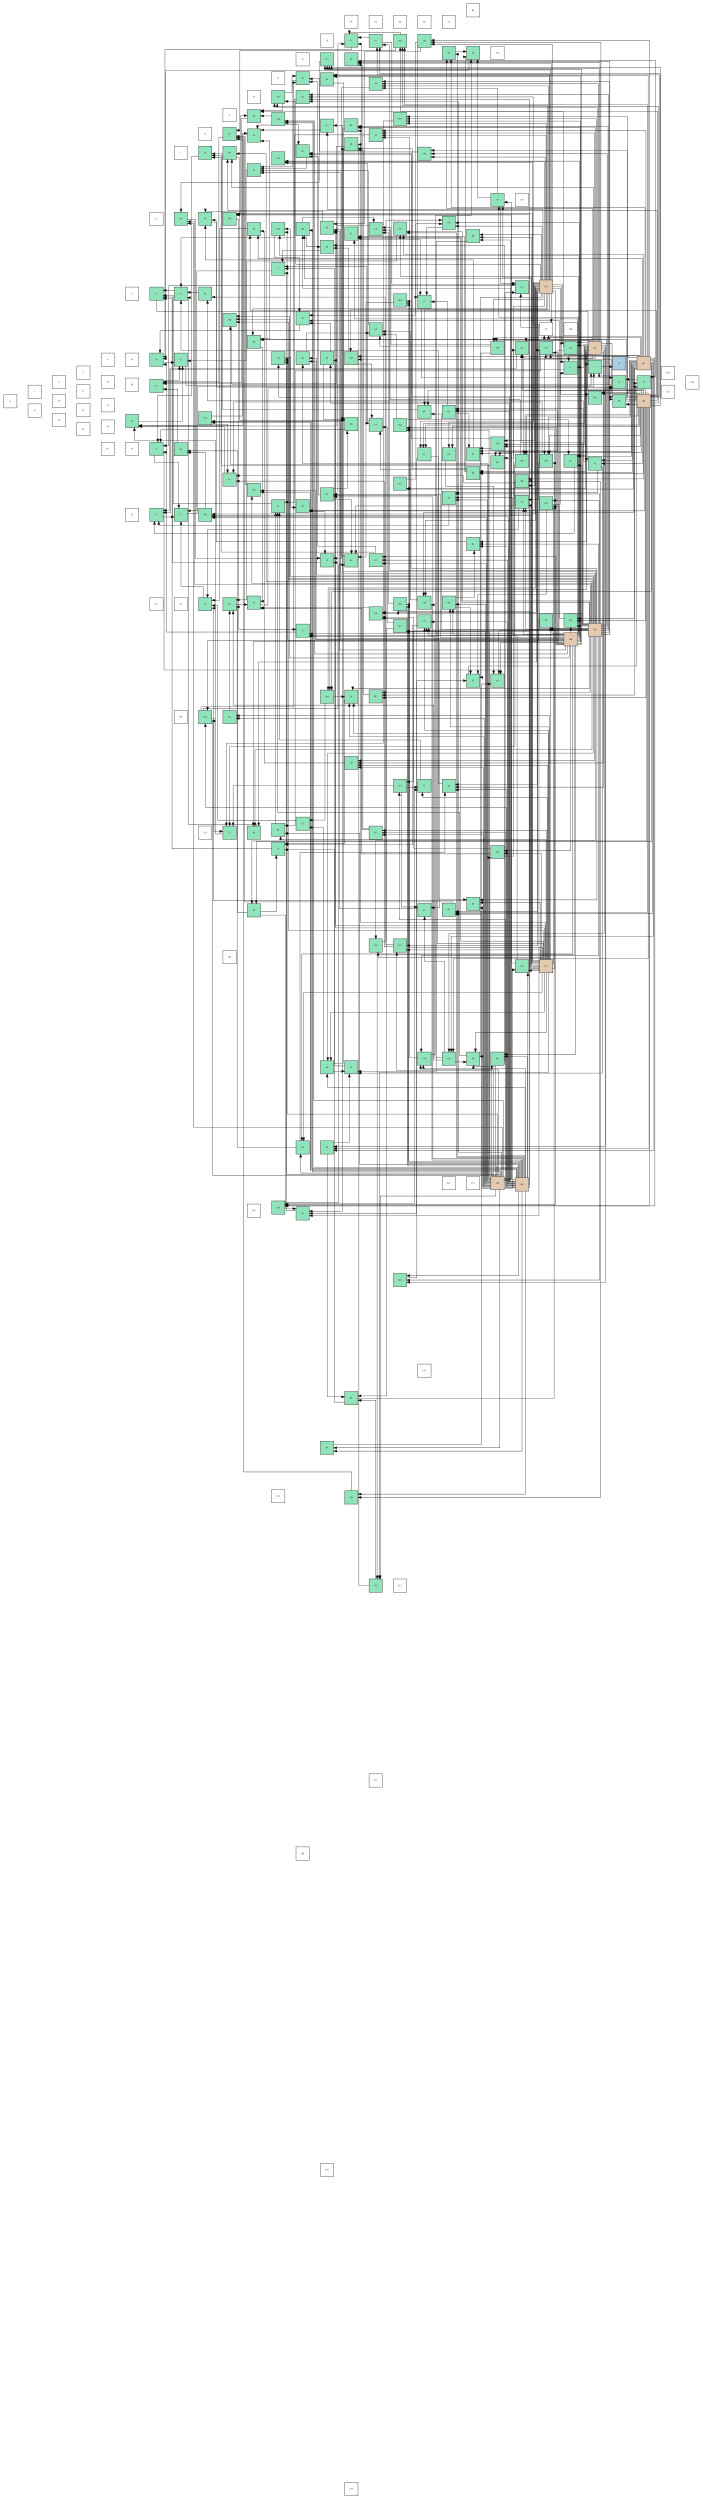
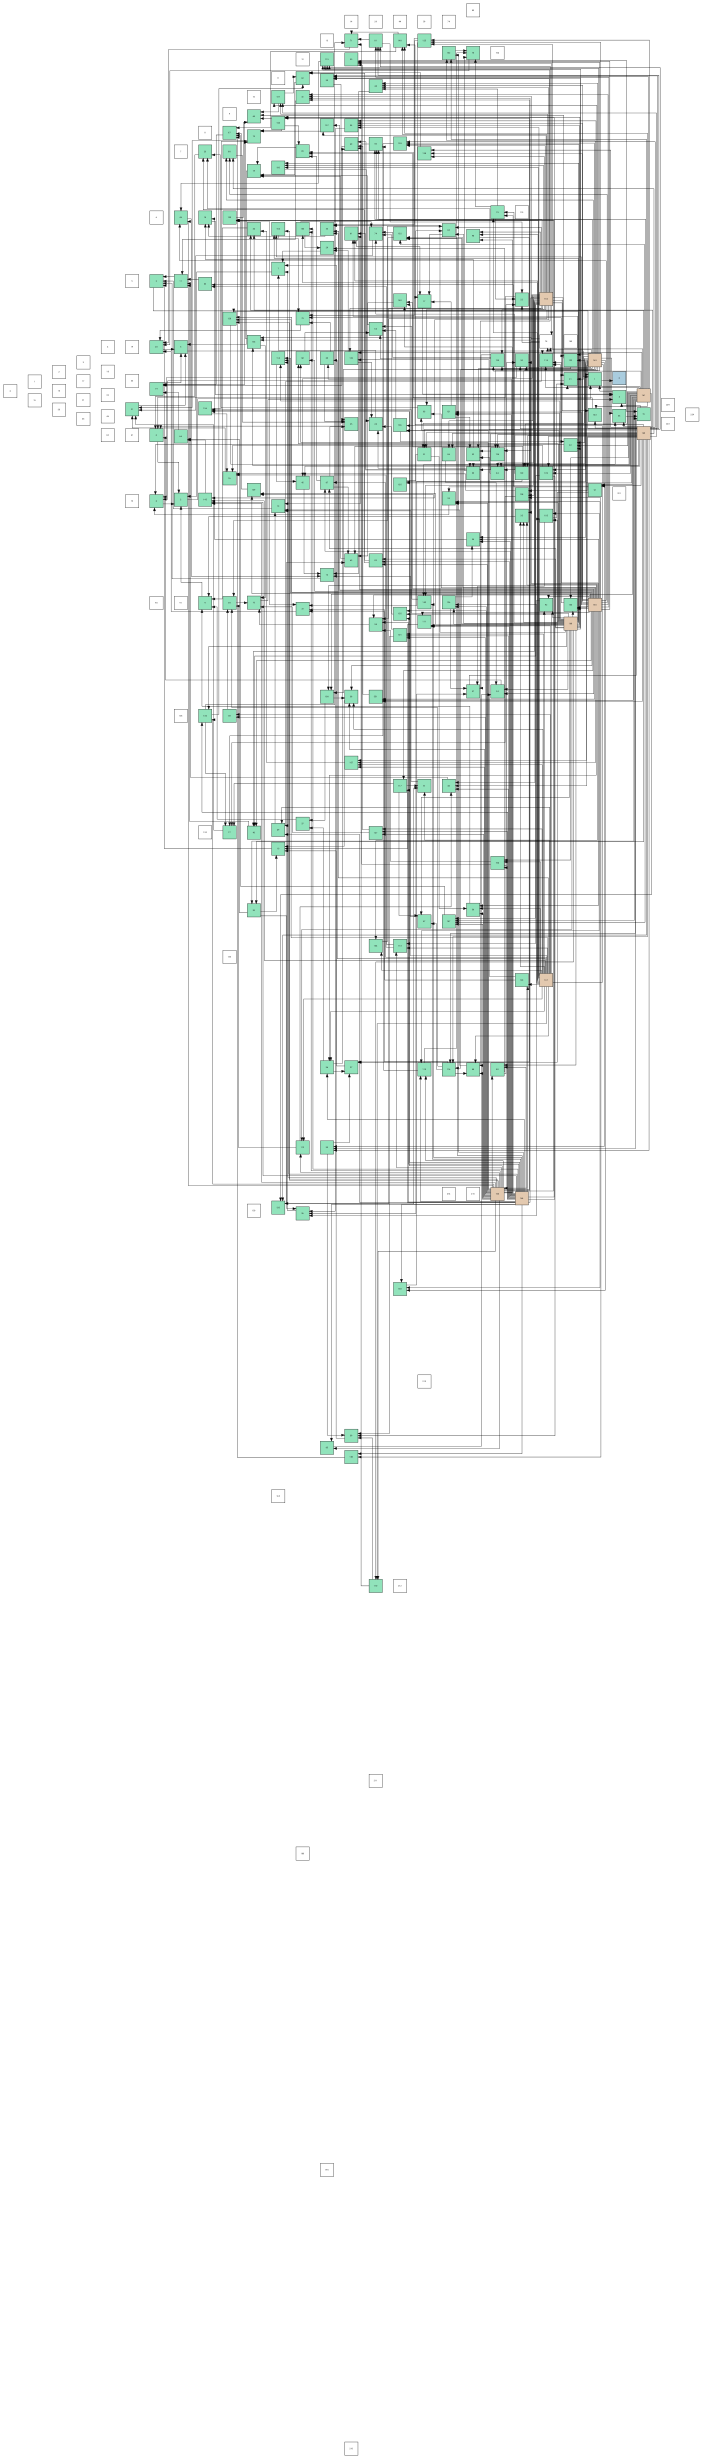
none -> (619, 493)
(512, 1083) -> (527, 1097)
(554, 1227) -> (555, 1225)
